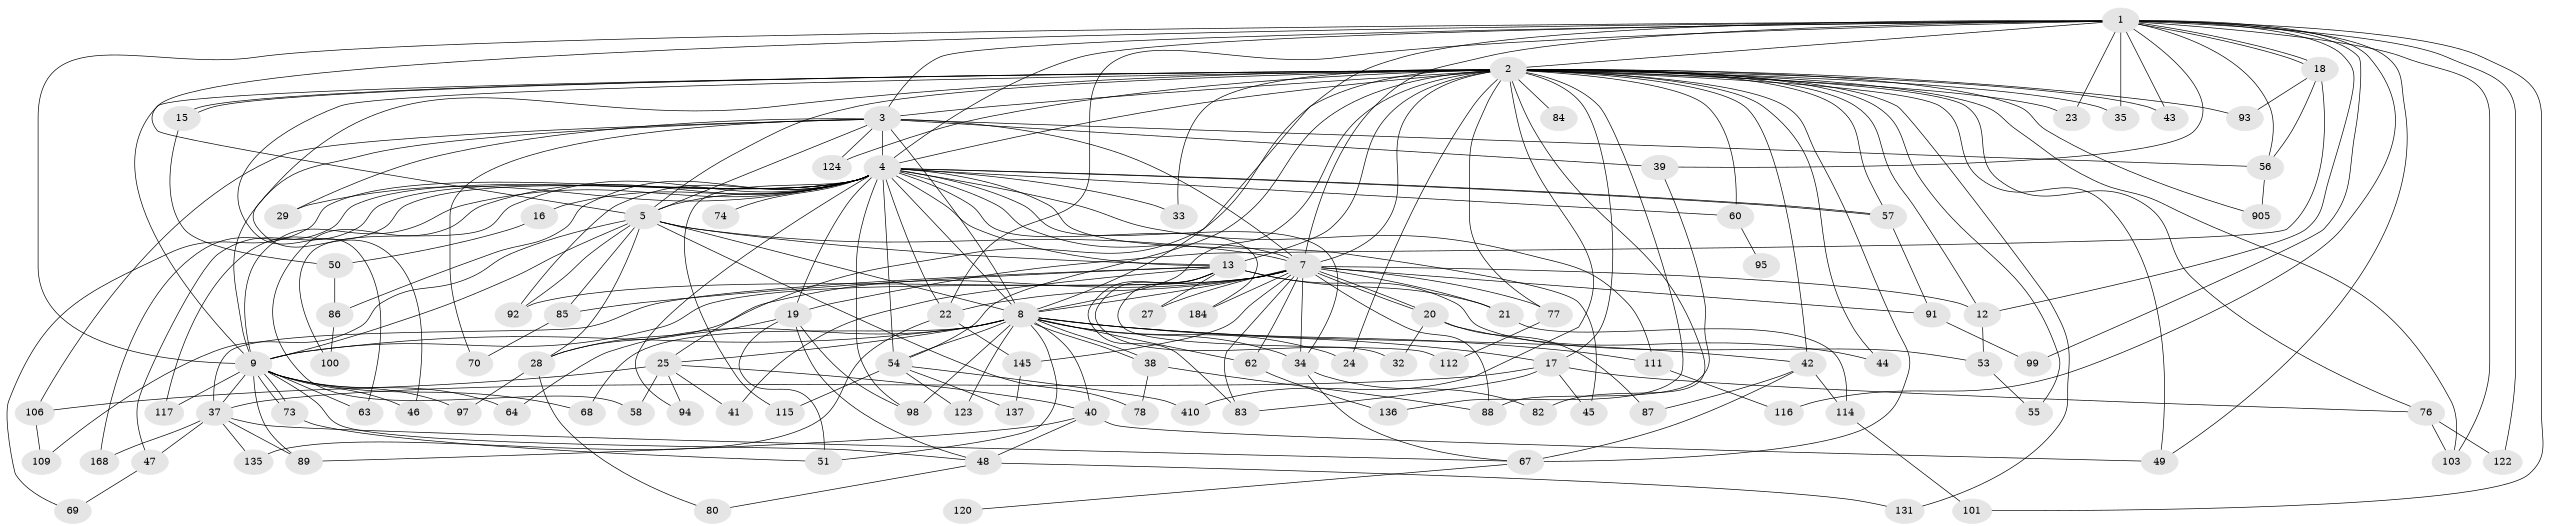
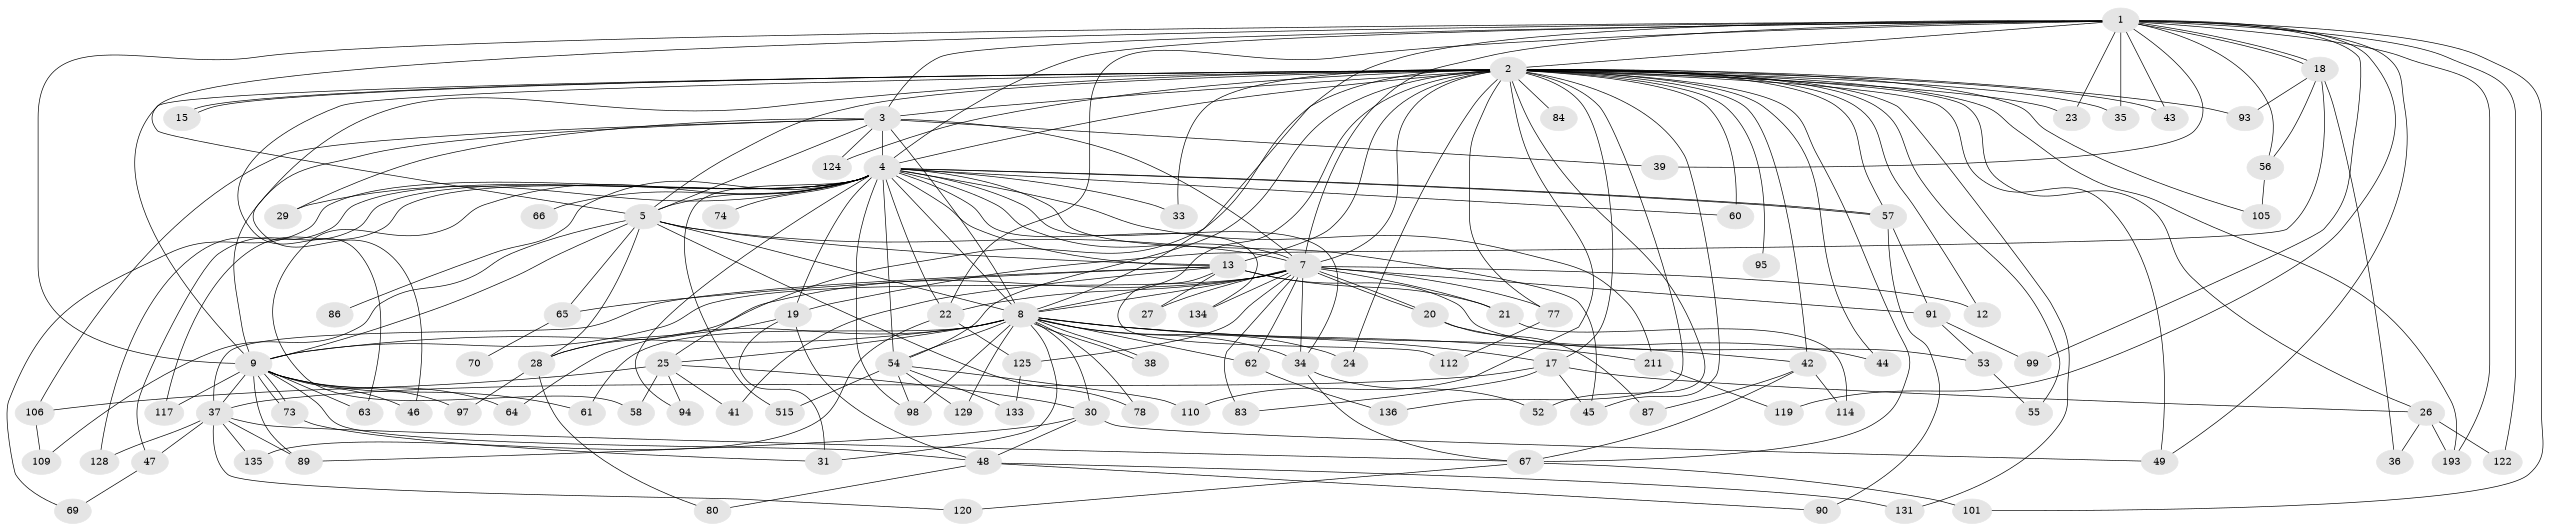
(1574, 143) -> none
(575, 145) -> none
(2325, 196) -> none
(473, 203) -> none
(539, 217) -> (539, 217)
(2261, 217) -> (2261, 217)
none -> (1704, 233)
(1748, 241) -> (1705, 96)
(335, 266) -> none
(513, 315) -> none
(563, 315) -> (563, 315)
(1198, 315) -> (1198, 315)
(1088, 317) -> none
(1983, 335) -> (1958, 339)
(330, 364) -> none
(1022, 364) -> (1022, 364)
(1399, 364) -> none
(1654, 364) -> (1654, 364)
(841, 371) -> (904, 389)
(1145, 390) -> (1085, 351)
(587, 413) -> (587, 413)
(785, 413) -> (785, 413)
(964, 413) -> (964, 413)
(1015, 413) -> (1015, 413)
(1091, 413) -> (1091, 413)
(1191, 413) -> (1191, 413)
(1488, 413) -> none
(1538, 413) -> (1538, 413)
(1784, 413) -> (1784, 413)
(2426, 413) -> (2426, 413)
(99, 462) -> (99, 462)
(824, 462) -> (824, 462)
(1909, 462) -> (1750, 476)
none -> (2395, 462)
(2452, 462) -> (2452, 462)
none -> (559, 495)
none -> (1822, 511)
